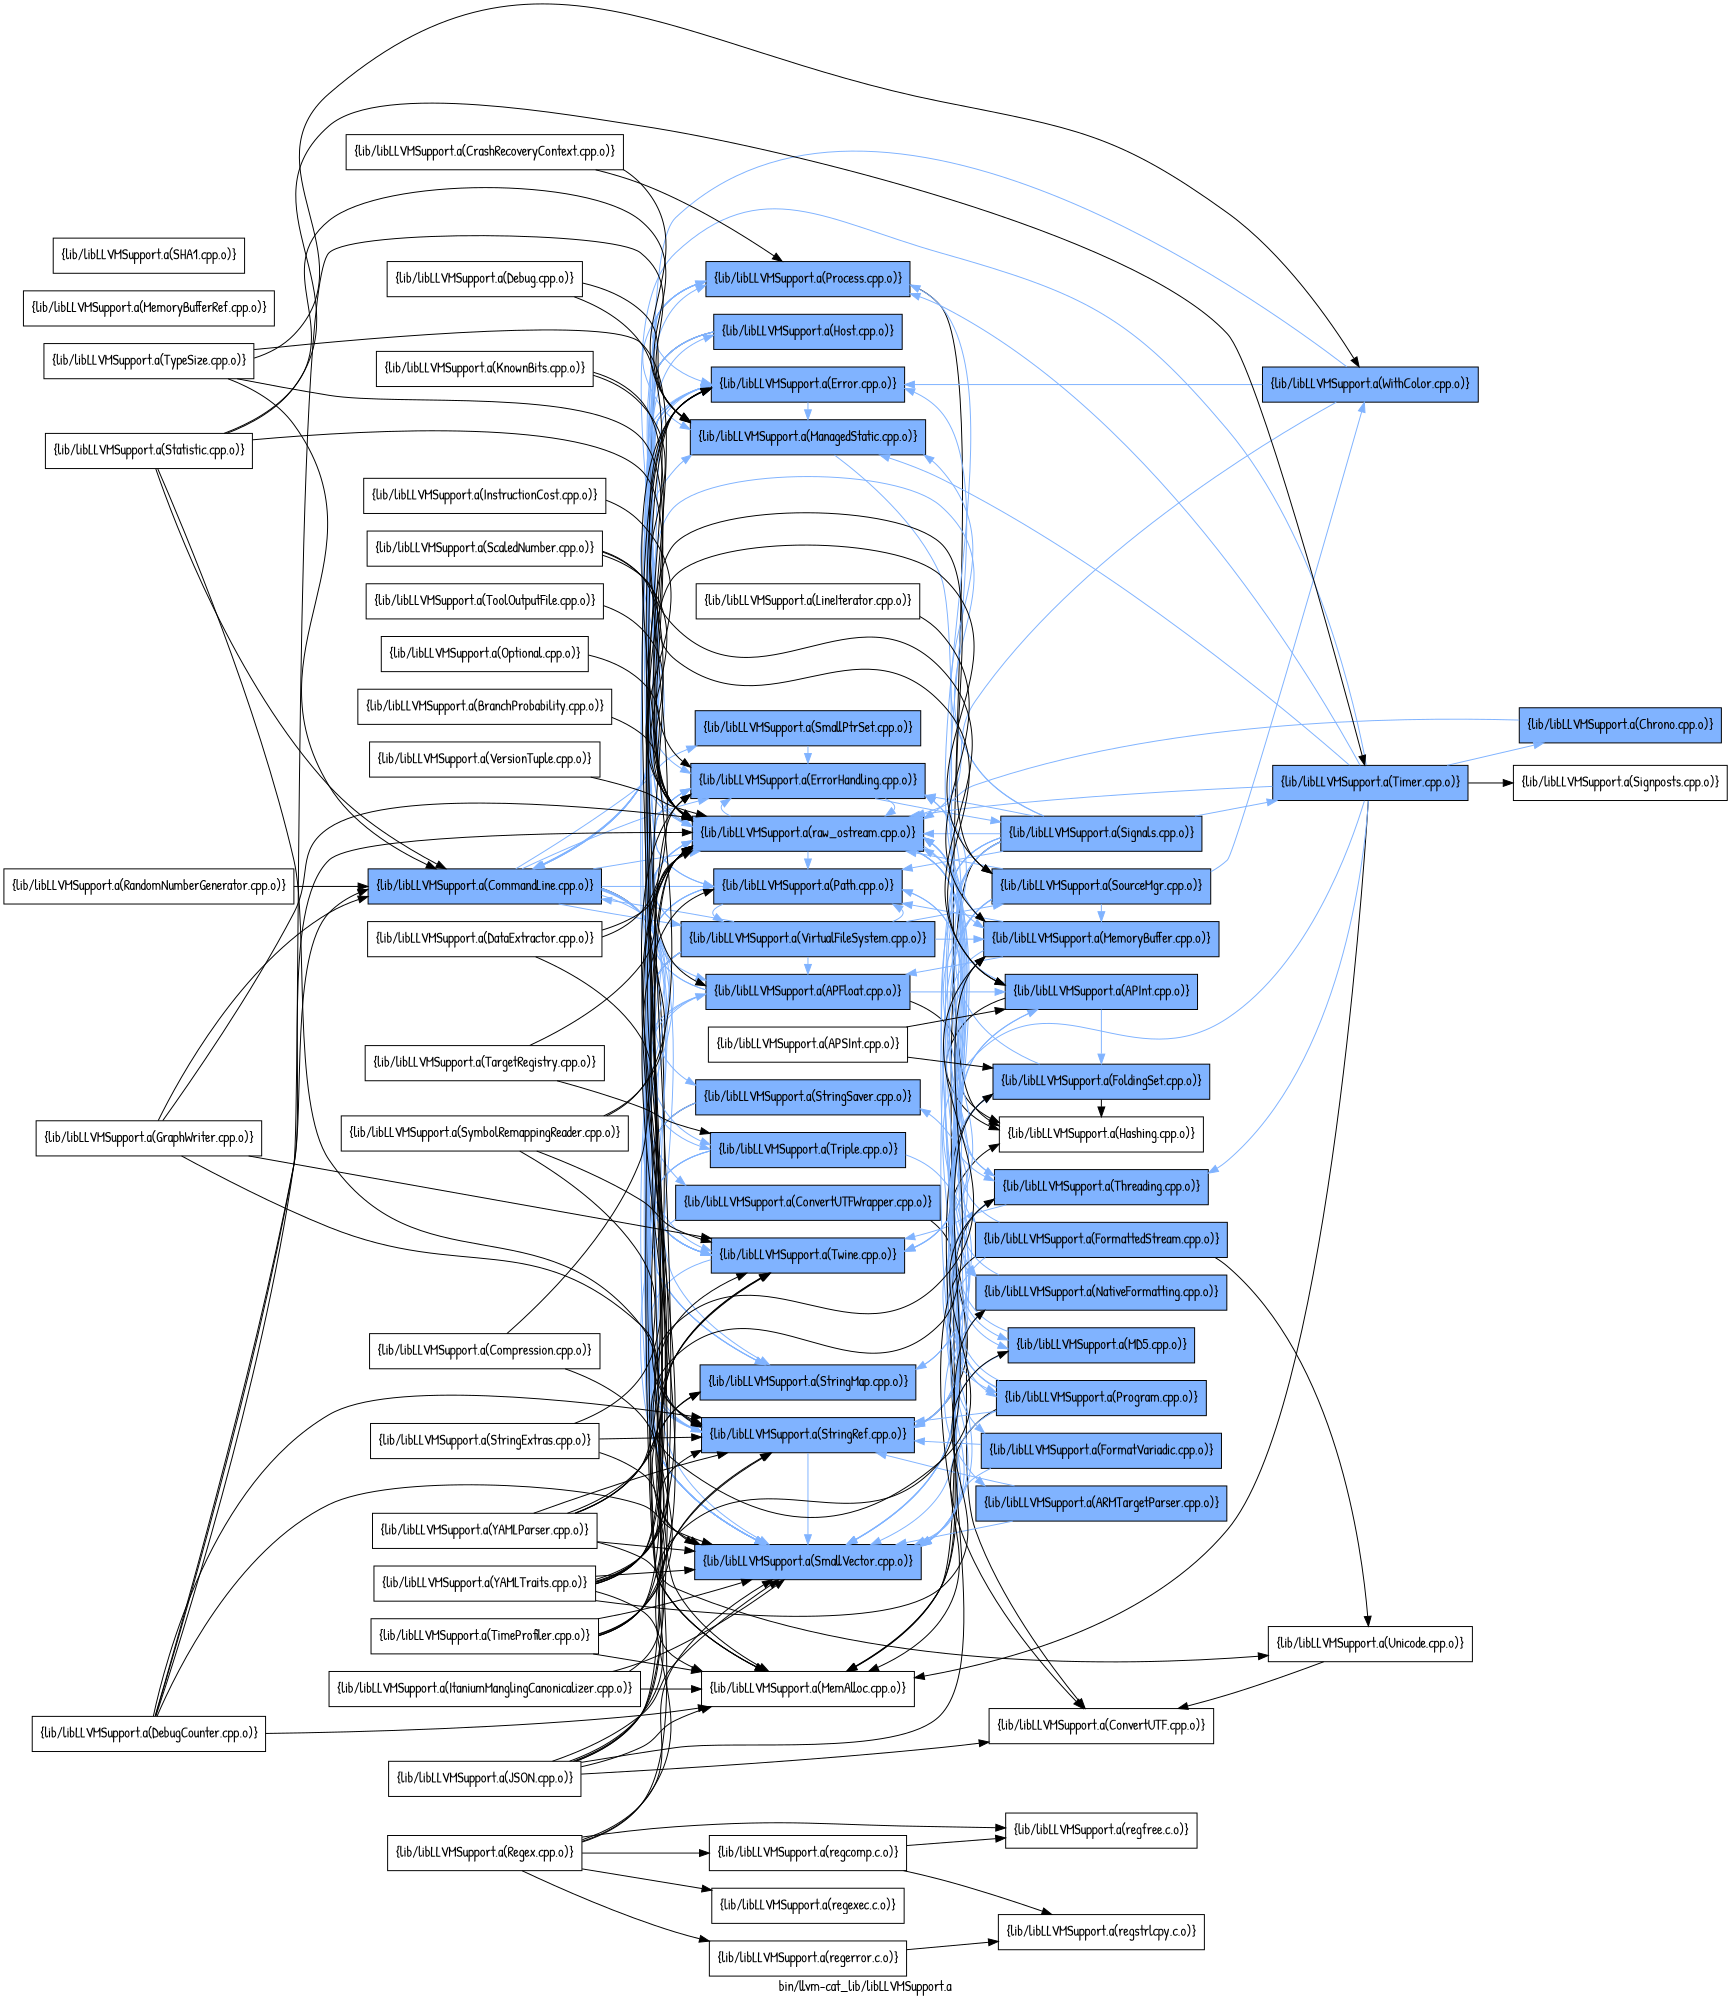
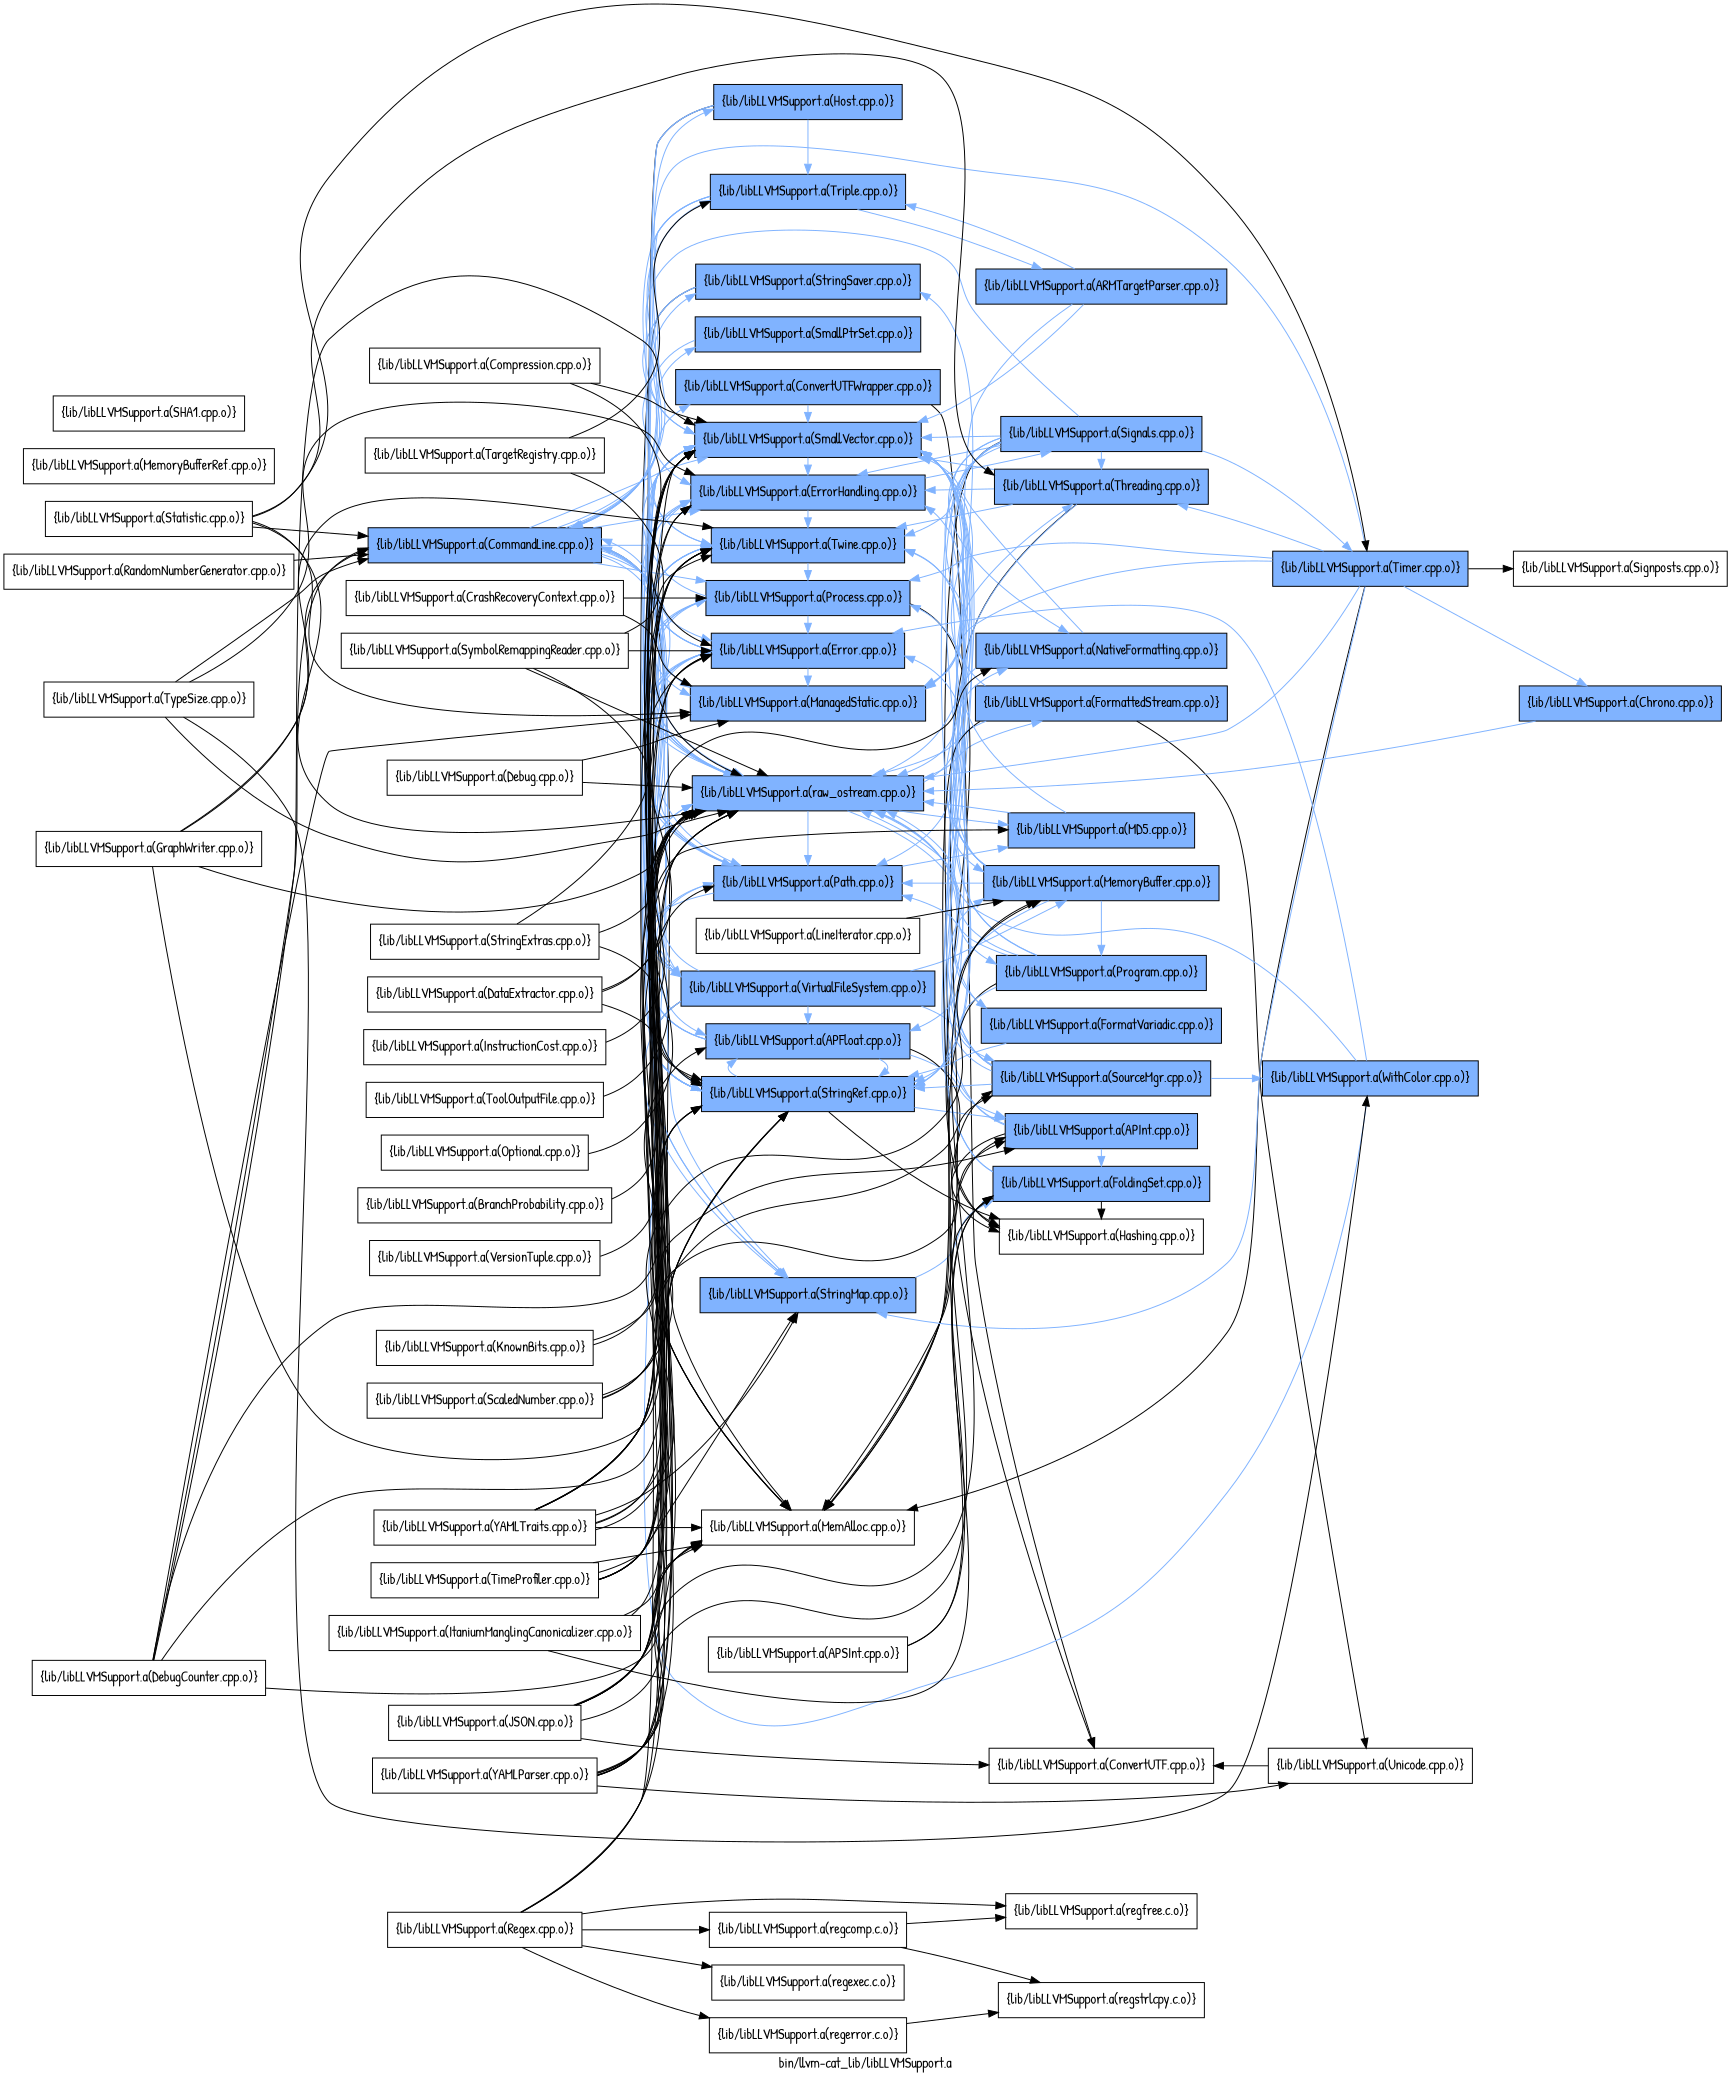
none -> (997, 234)
(649, 567) -> none
none -> (656, 745)
(648, 980) -> (646, 559)
none -> (661, 1668)
